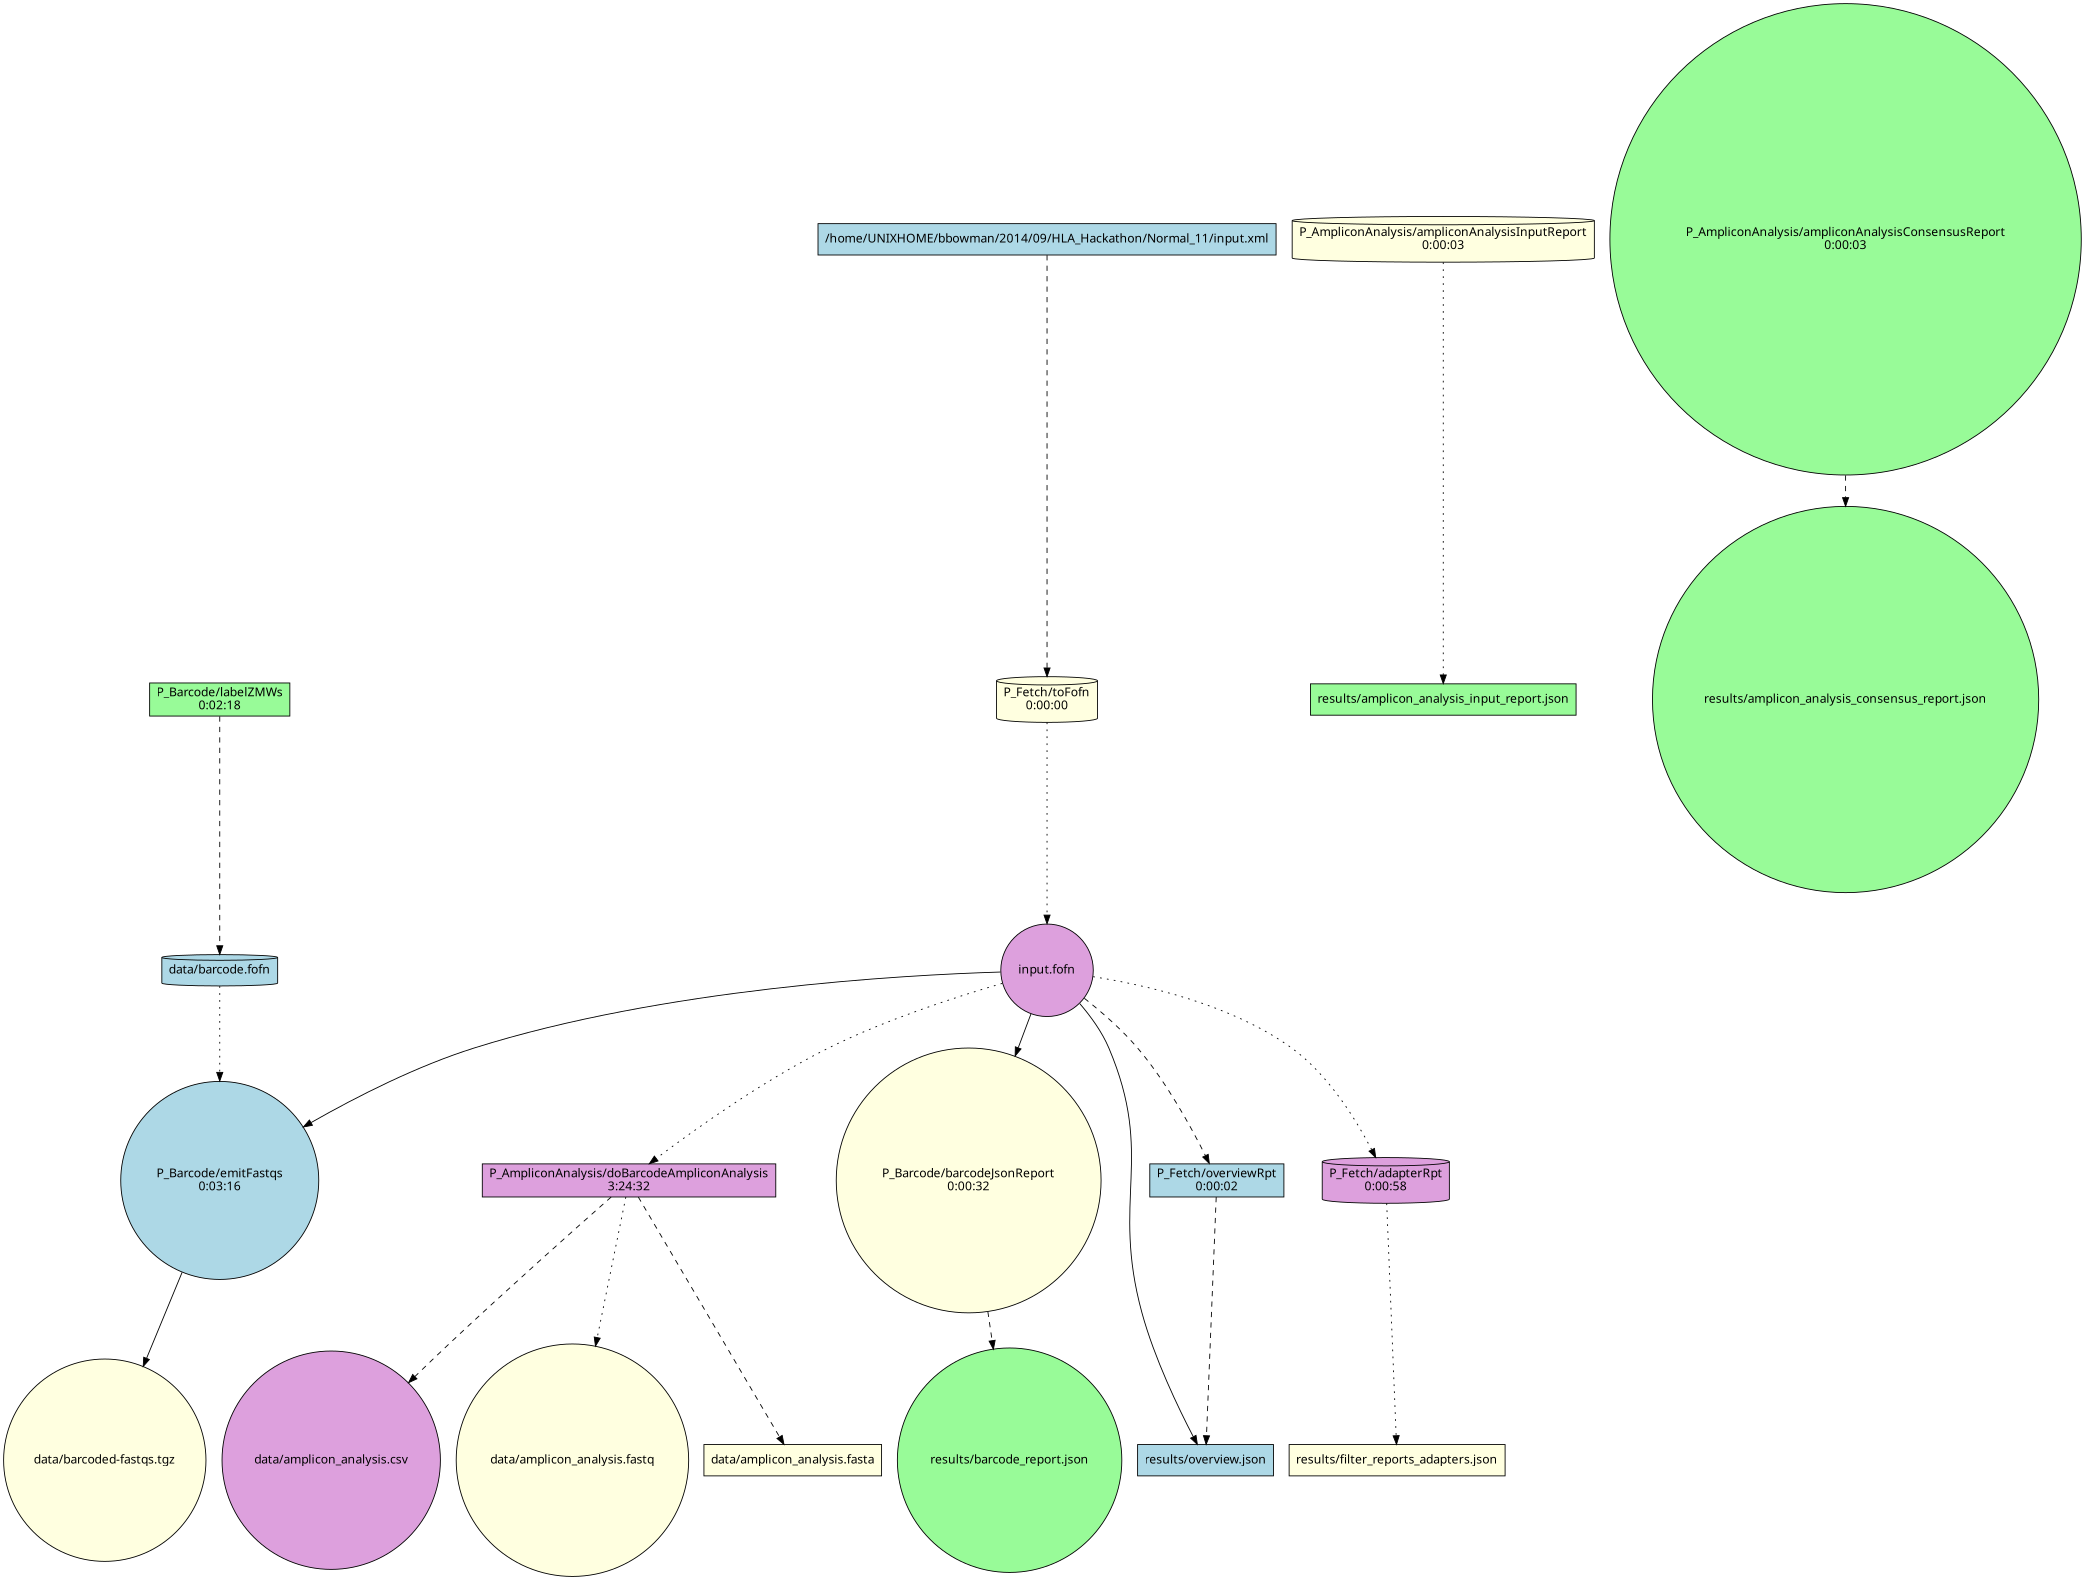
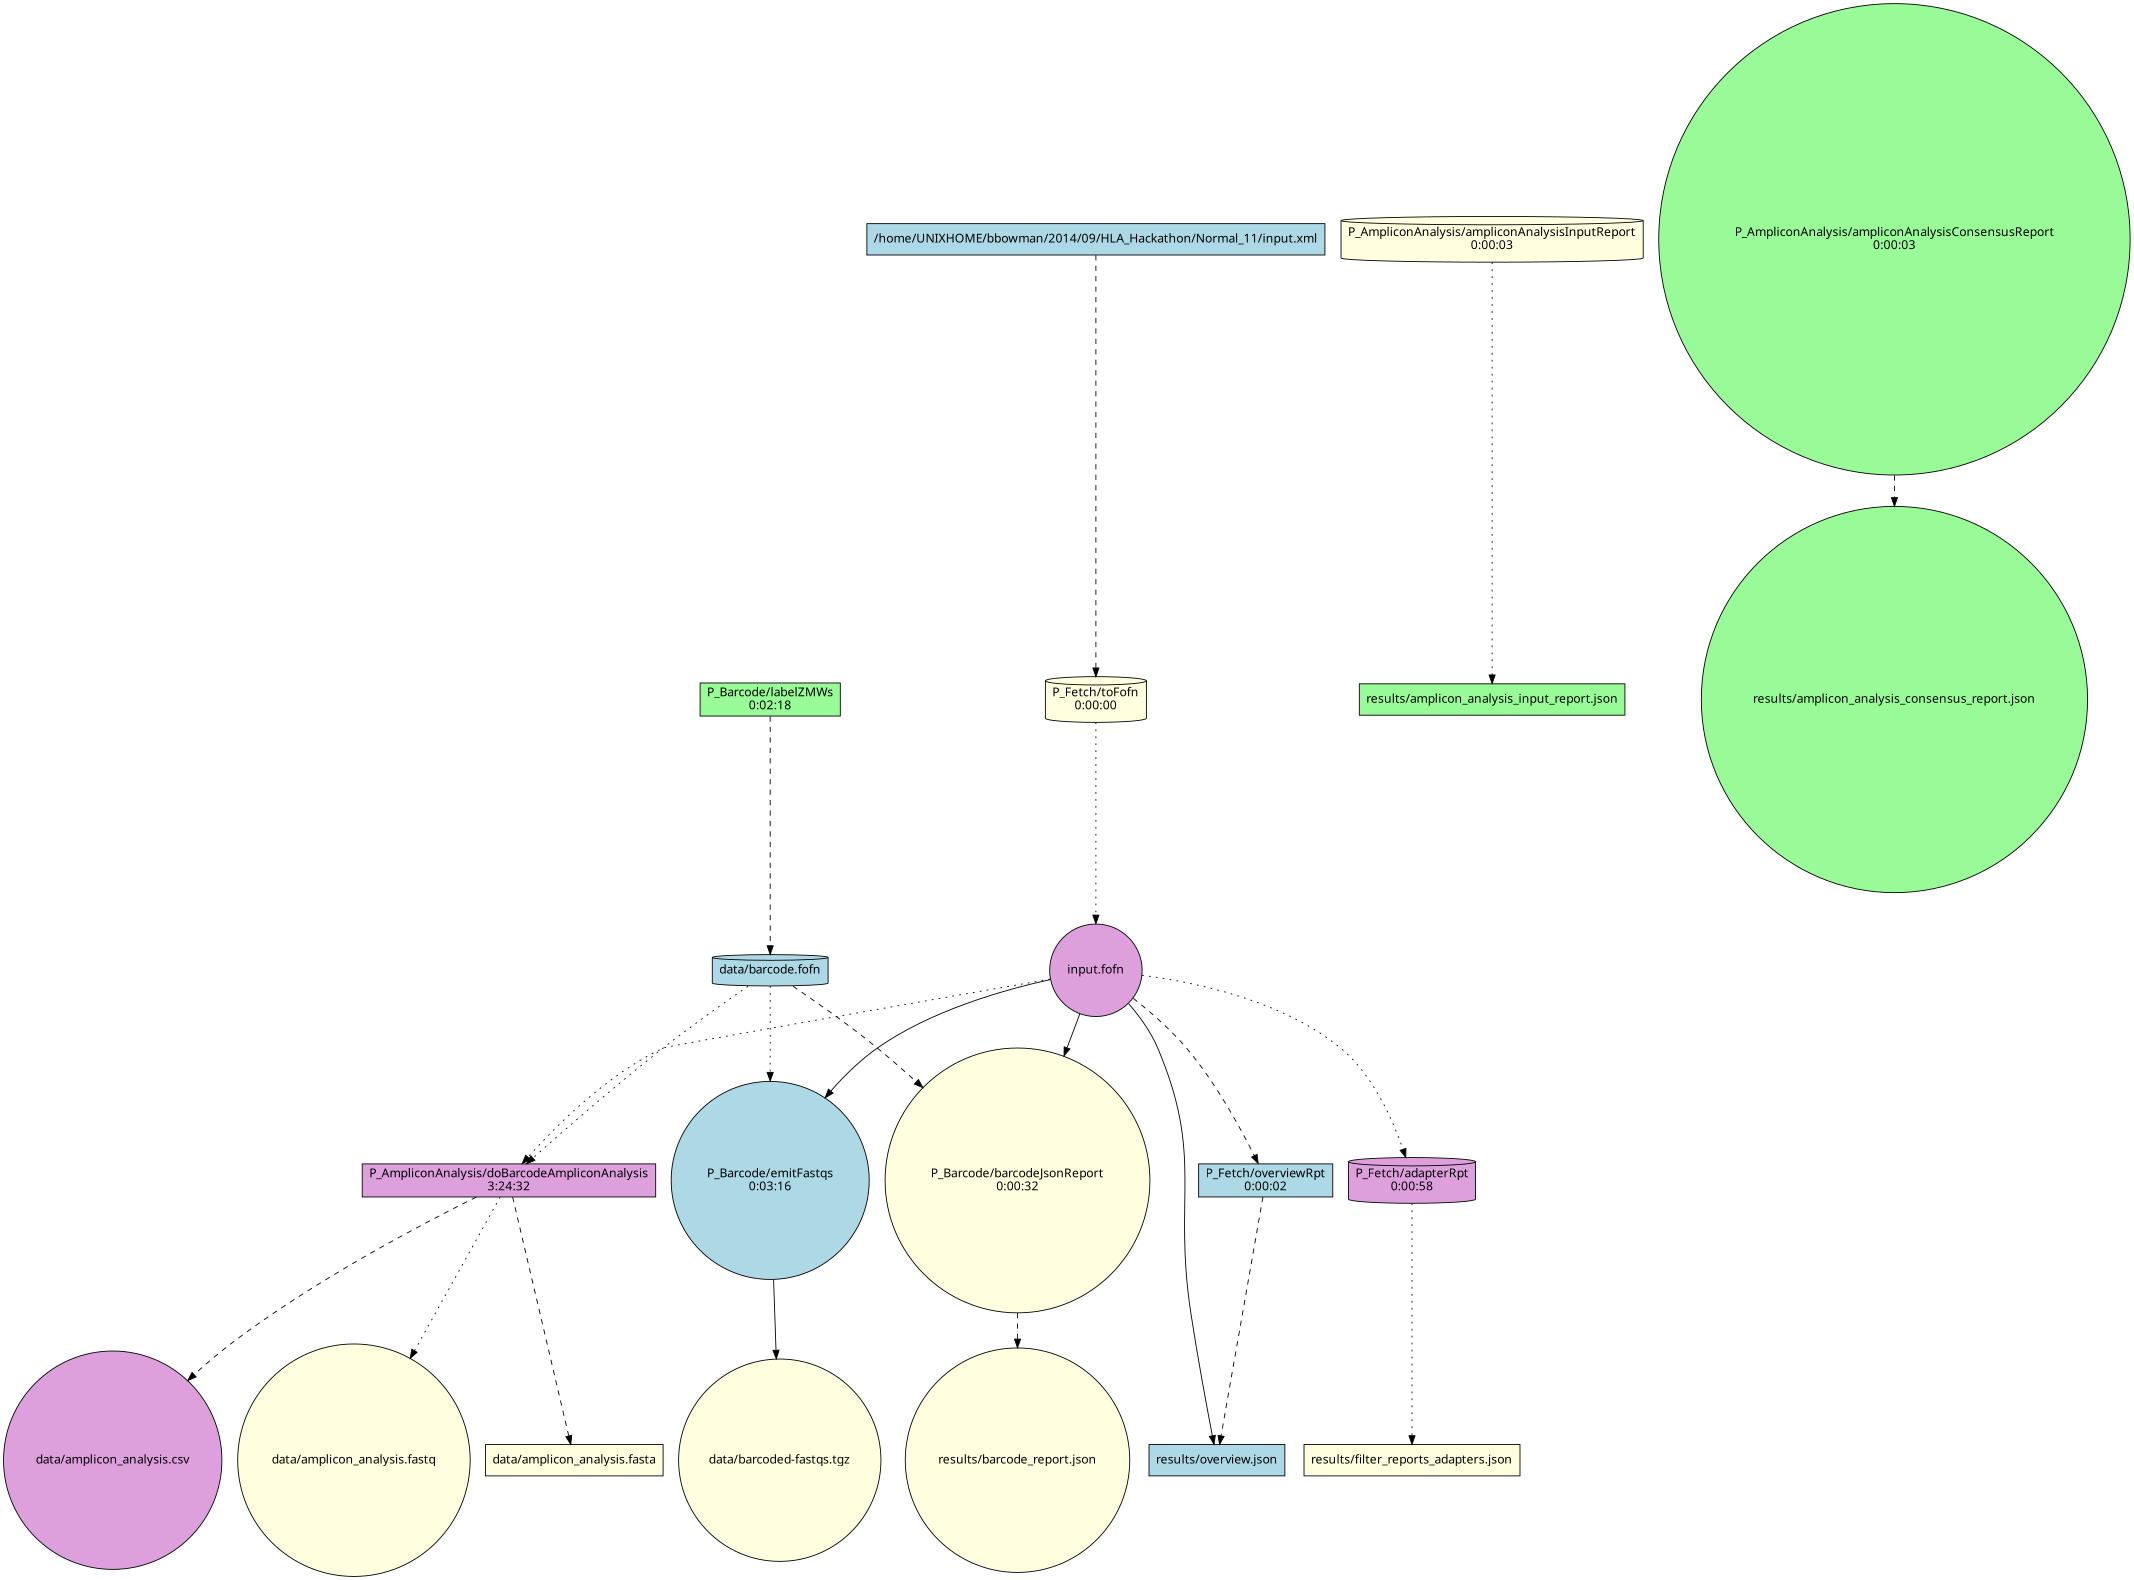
none -> (856, 1032)
none -> (638, 1068)
(1010, 1460) -> (1017, 1460)
